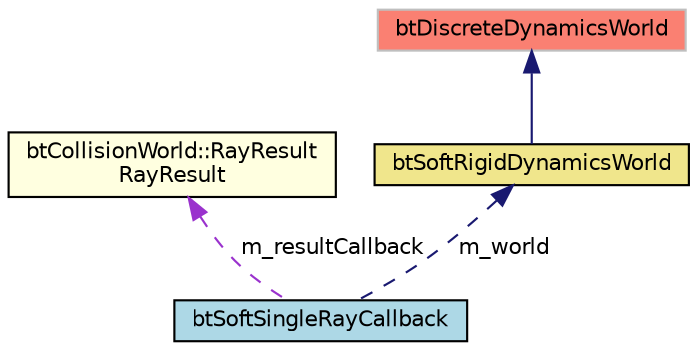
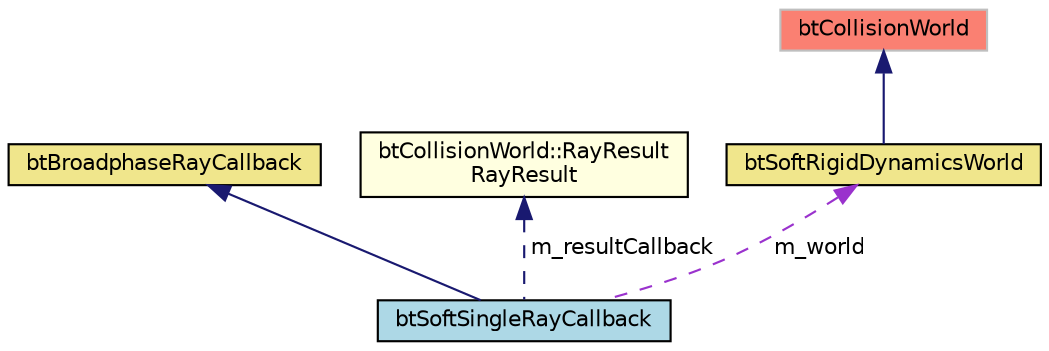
(532, 30) -> (884, 30)
none -> (165, 165)
(431, 255) -> (725, 259)
(238, 264) -> (524, 259)
